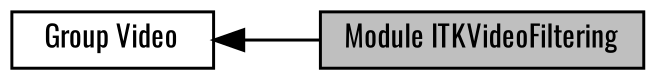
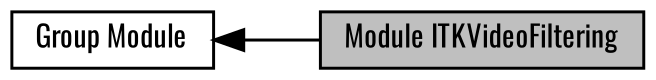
(113, 40) -> (113, 40)
